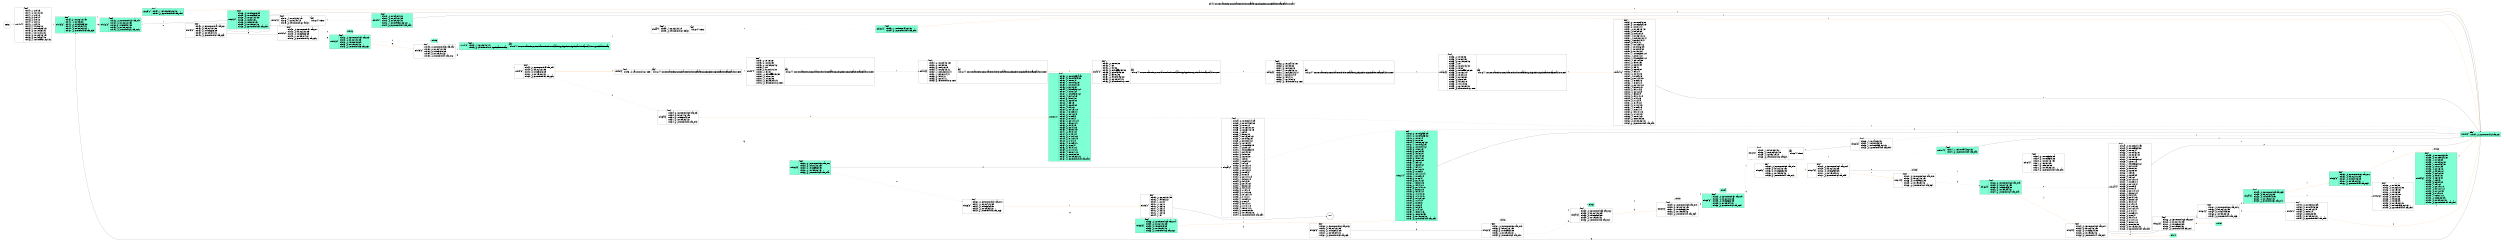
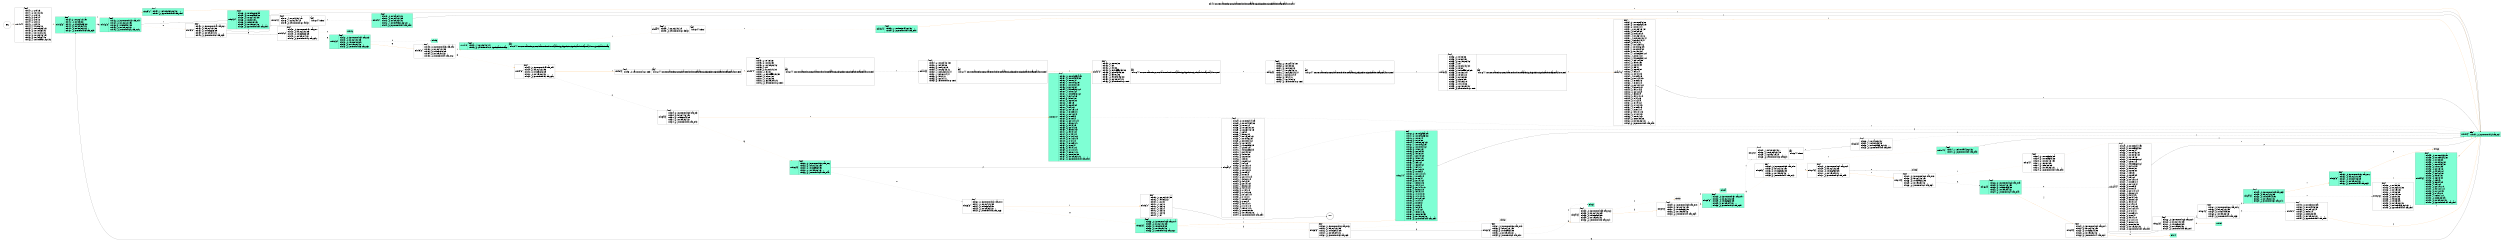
(7, 25) -> (7, 25)
